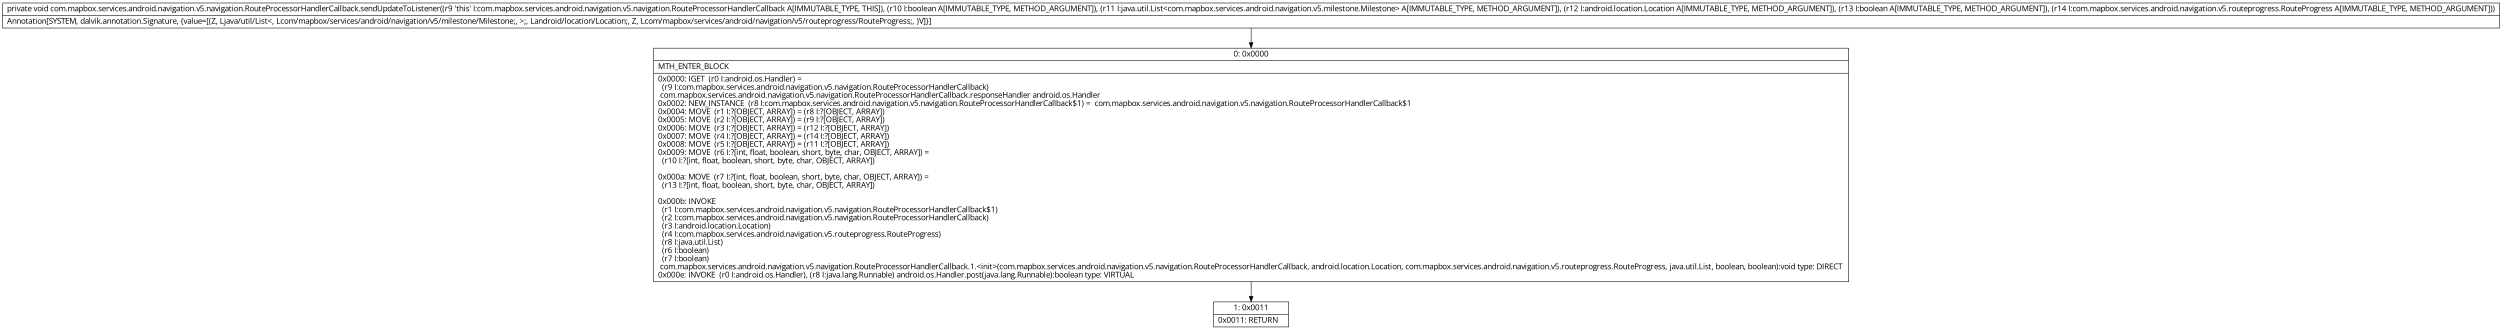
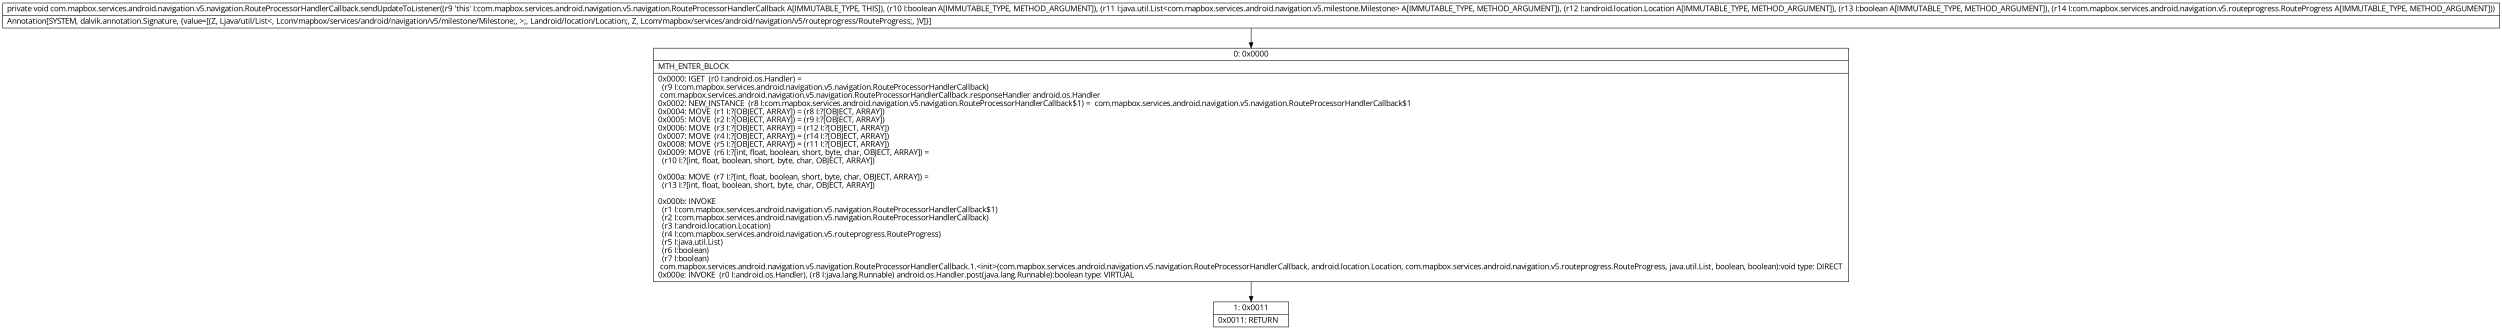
(691, 243) -> (691, 243)
